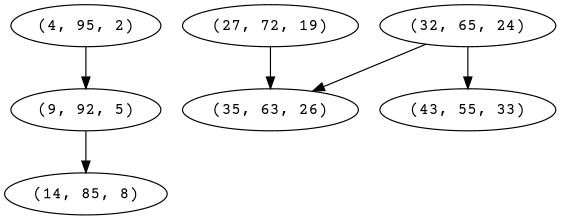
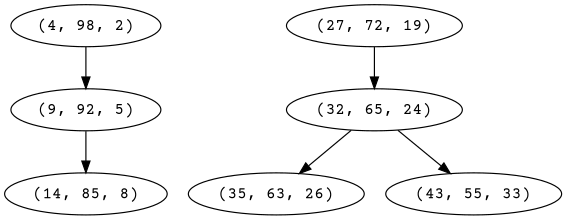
(86, 26) -> (86, 26)
(270, 62) -> (374, 62)
